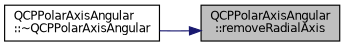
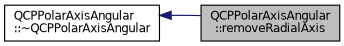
(174, 31) -> (186, 15)
